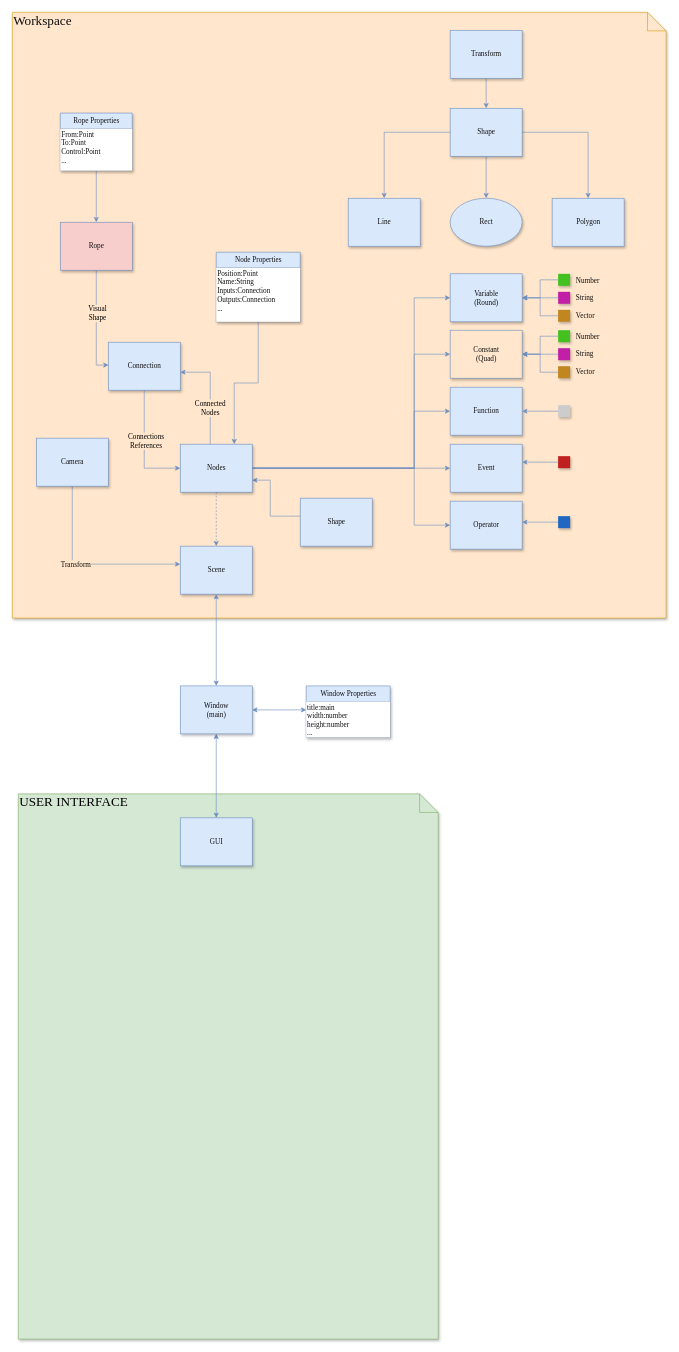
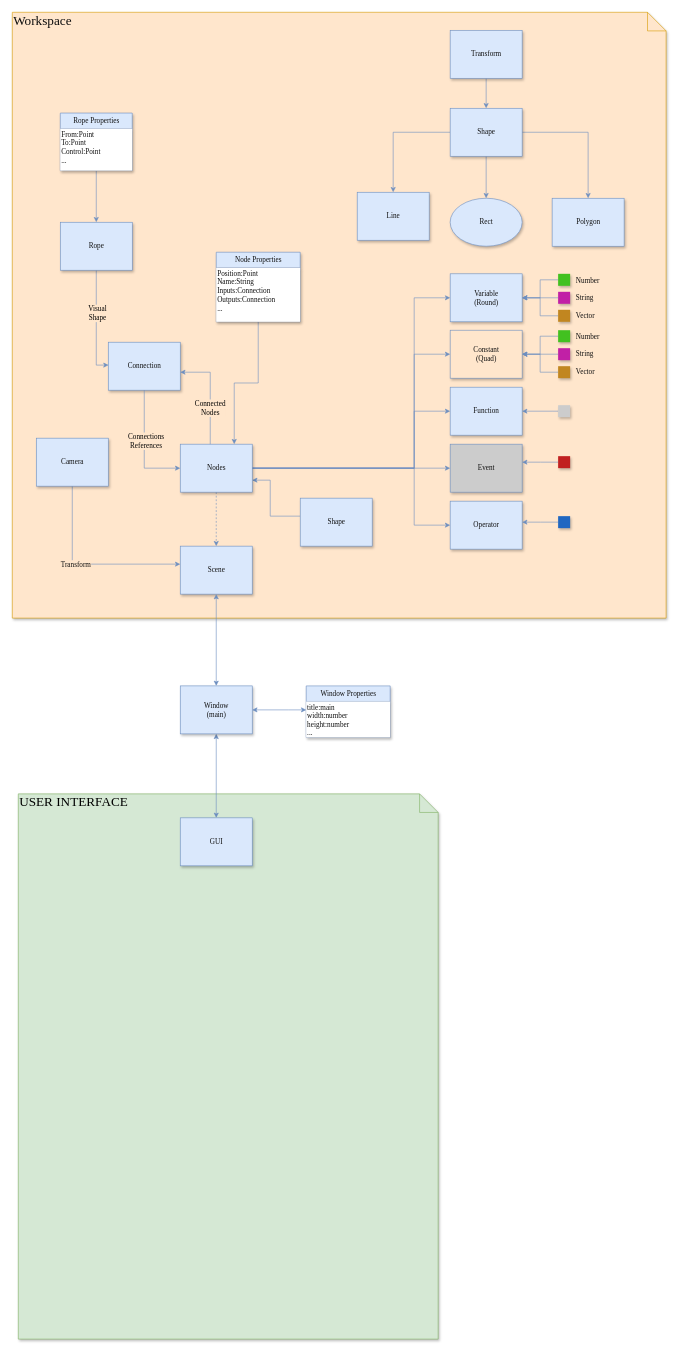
(384, 222) -> (393, 216)
(96, 246) -> (96, 246)
(486, 468) -> (486, 468)
